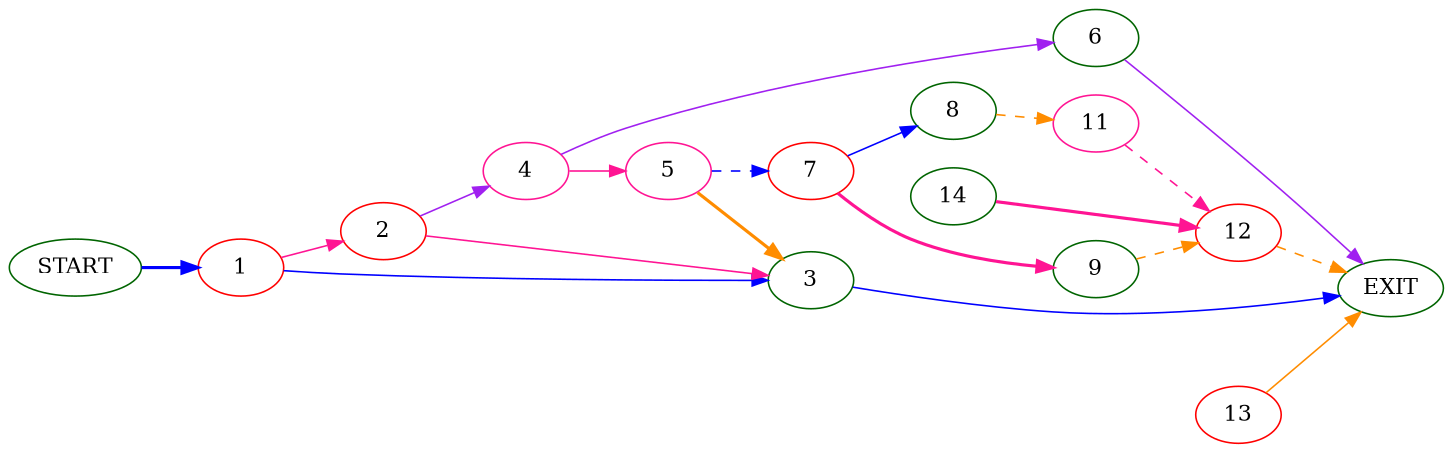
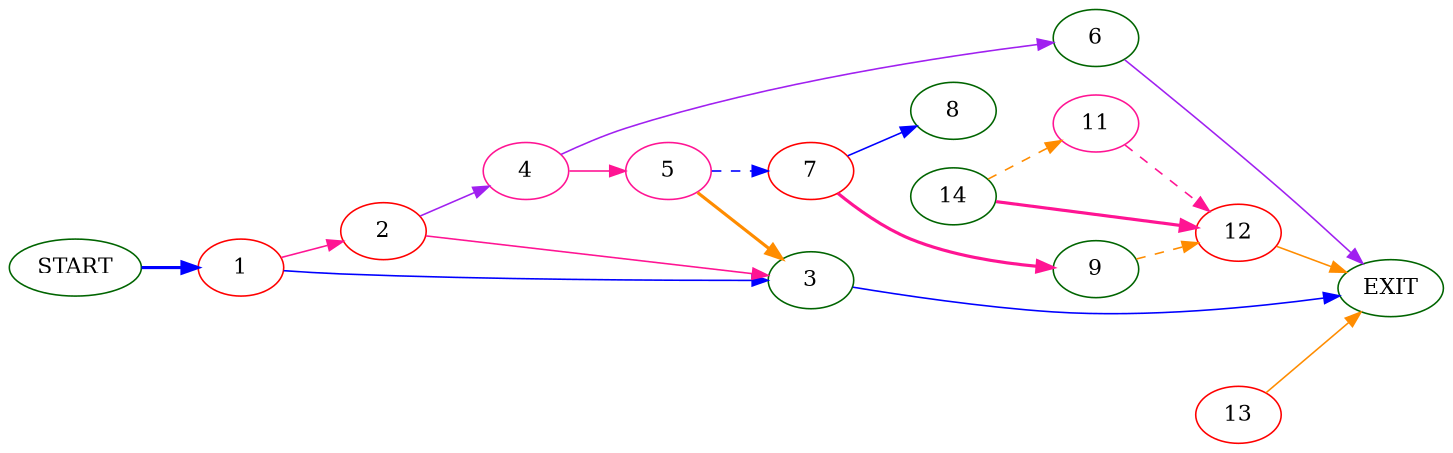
(1017, 116) -> (1018, 164)
(1304, 257) -> (1304, 257)
